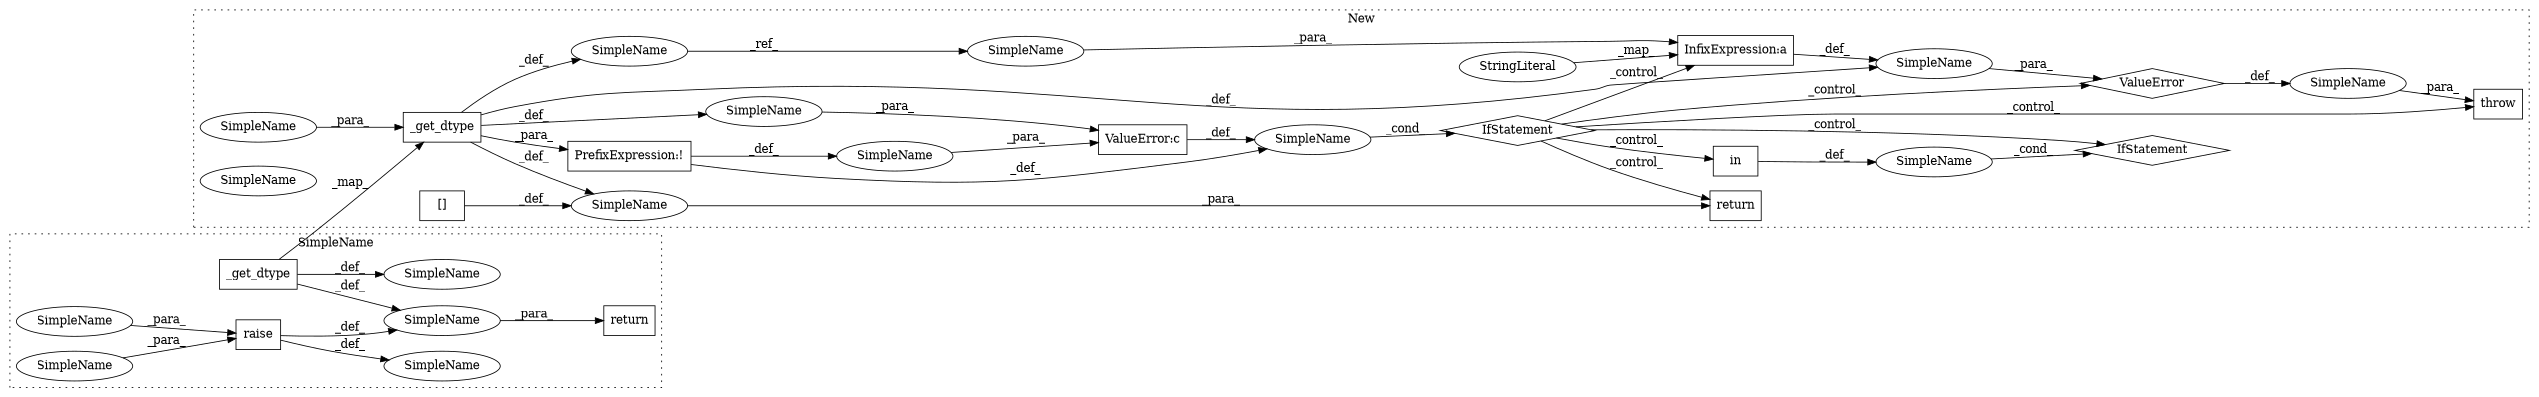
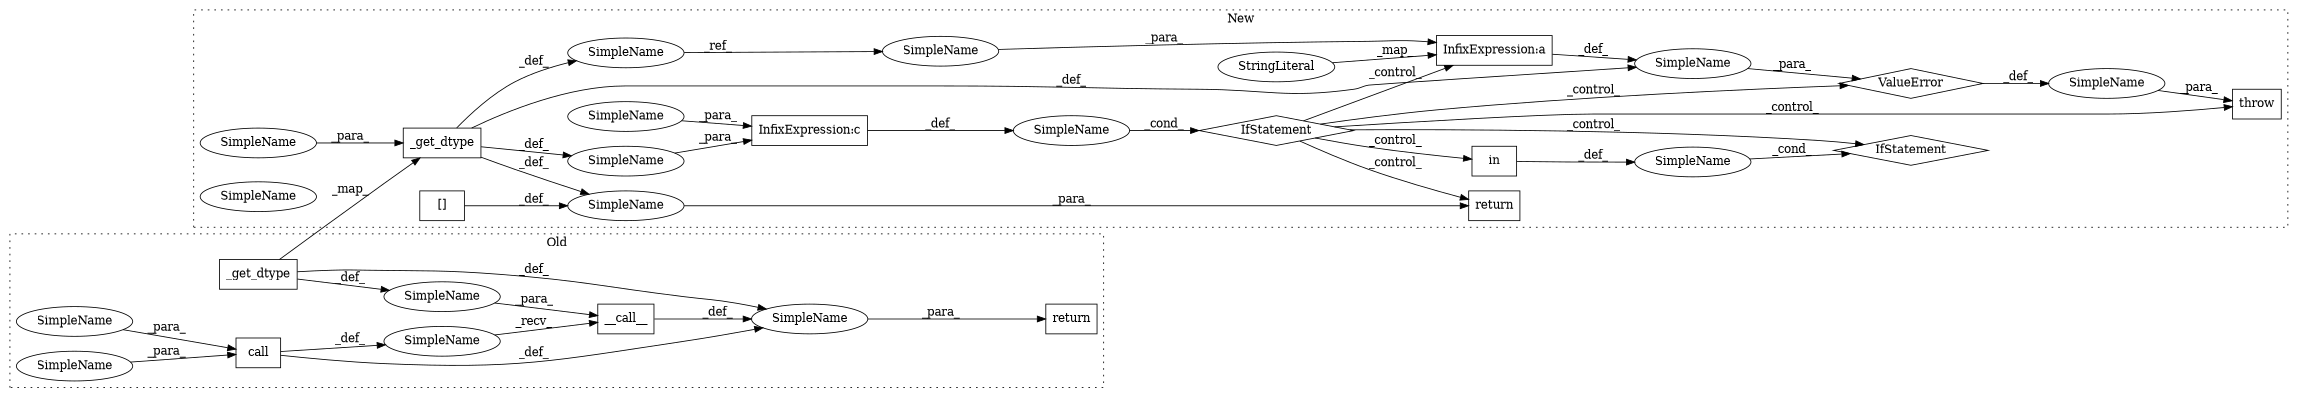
(1143, 140) -> (810, 131)
(629, 156) -> none
(336, 243) -> (557, 243)
none -> (626, 319)
(258, 335) -> (258, 353)
